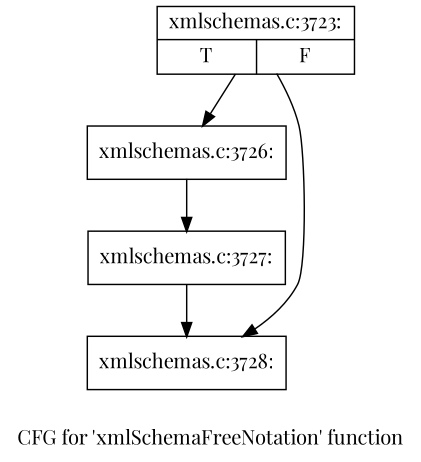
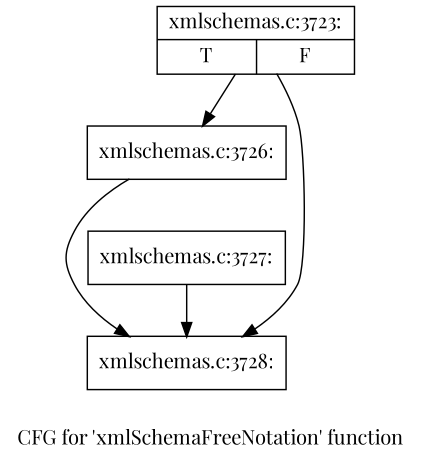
(187, 198) -> (67, 251)
